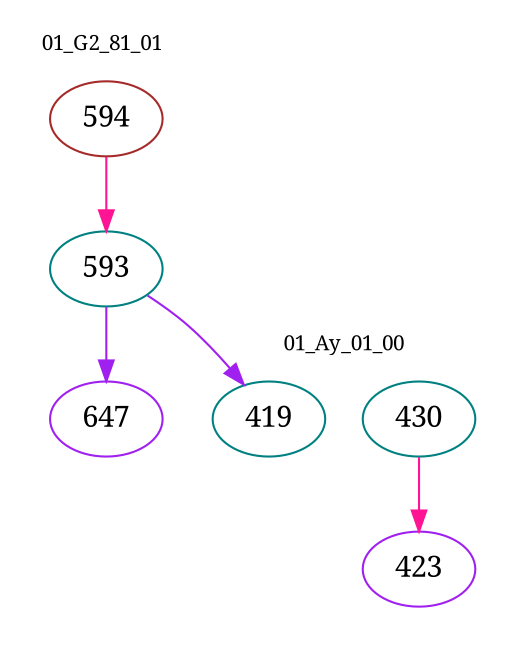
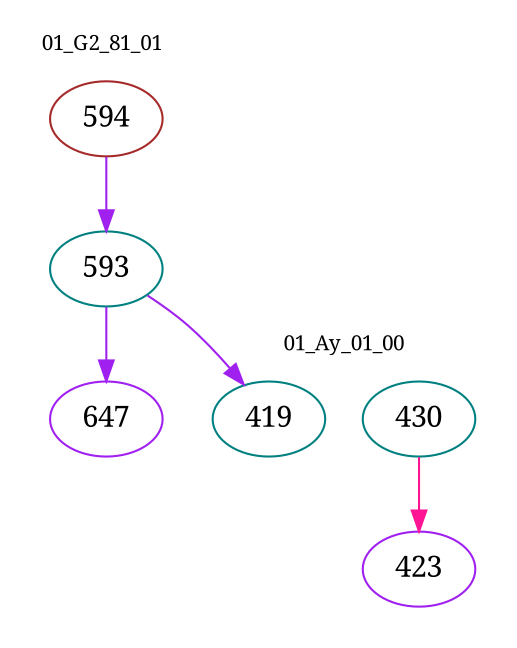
(106, 184) -> (106, 184)
